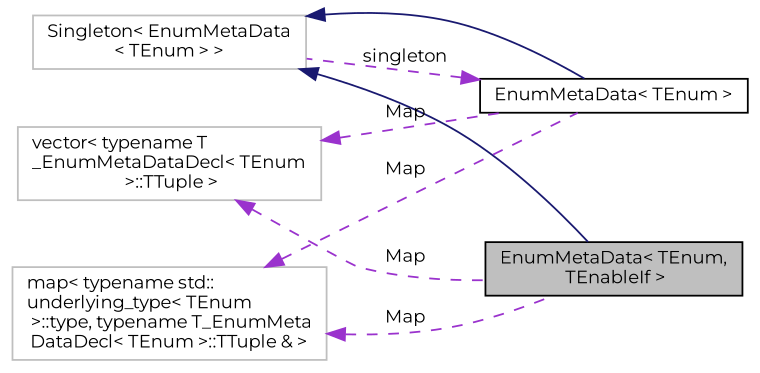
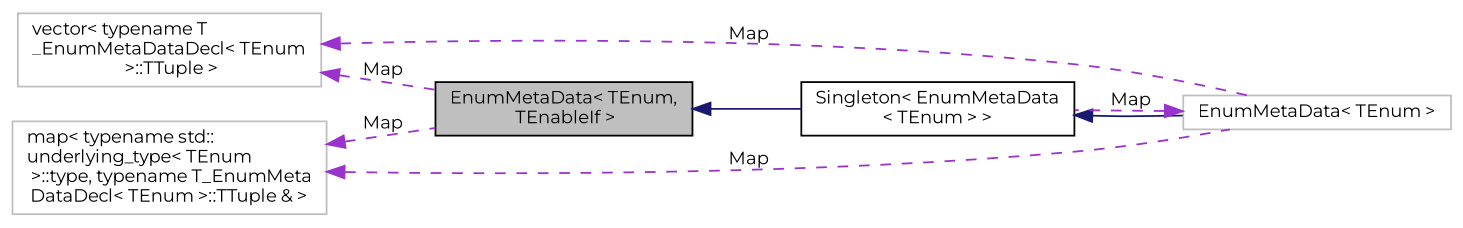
(170, 42) -> (938, 109)
(403, 57) -> (1129, 101)
(614, 96) -> (1317, 112)
(466, 137) -> (756, 109)
